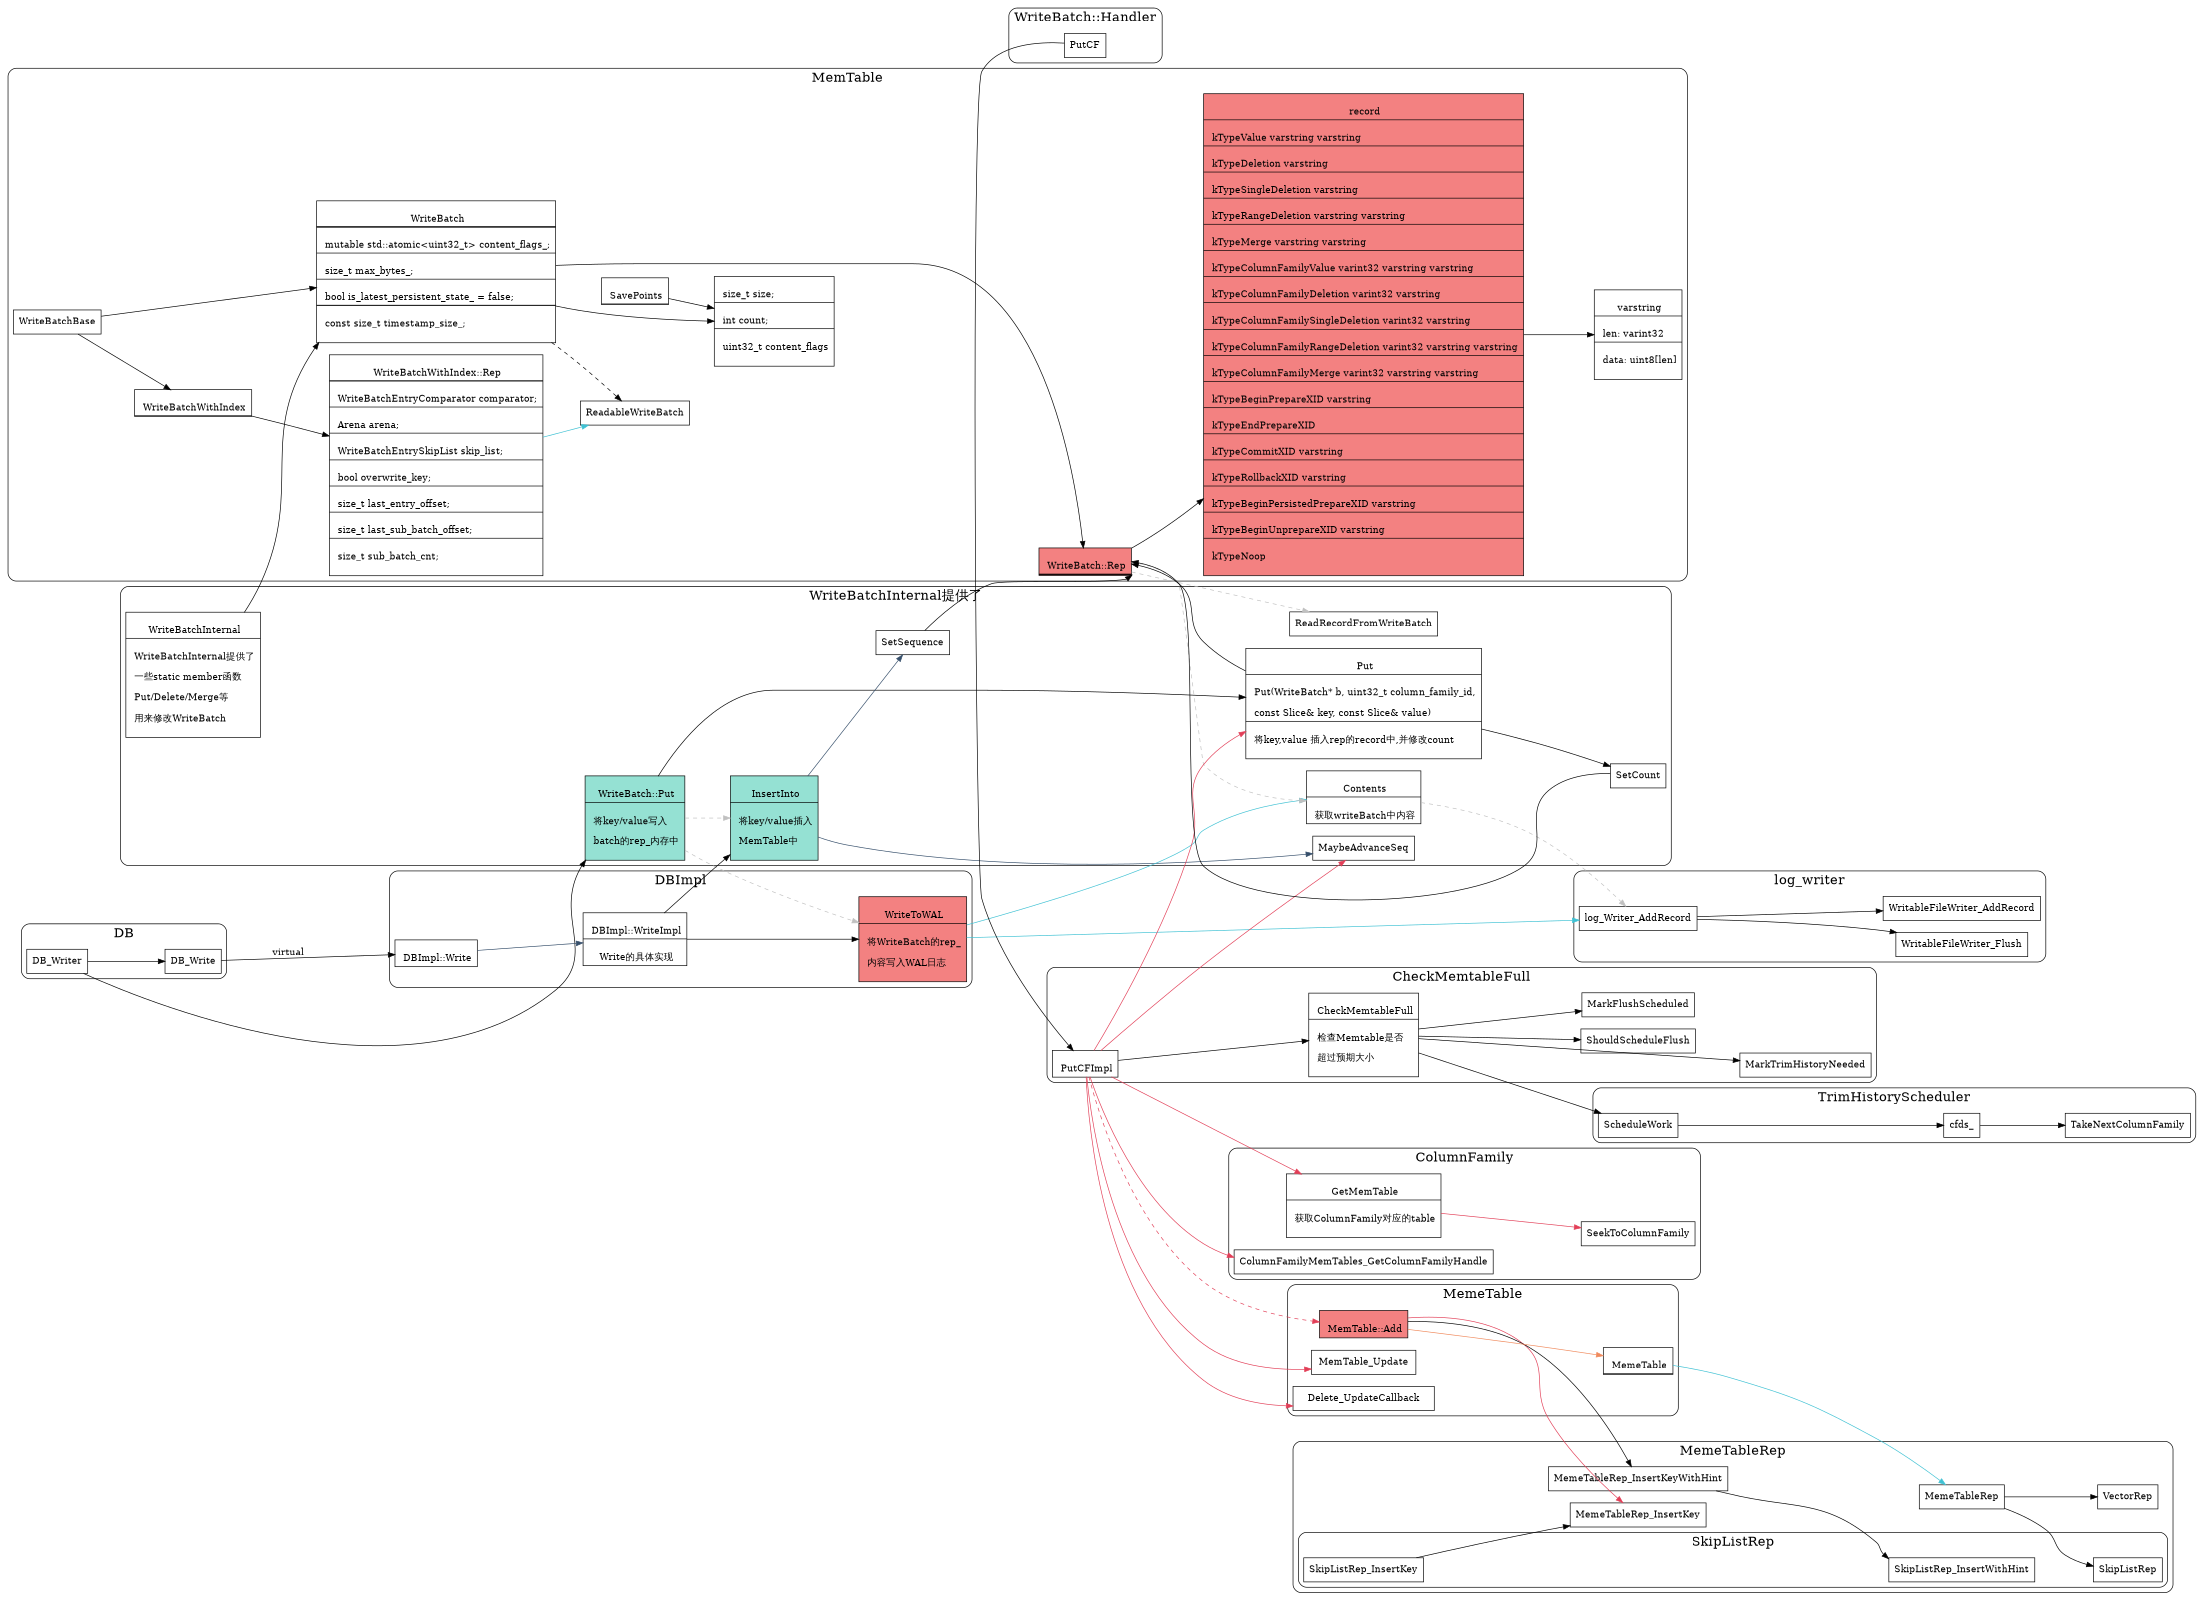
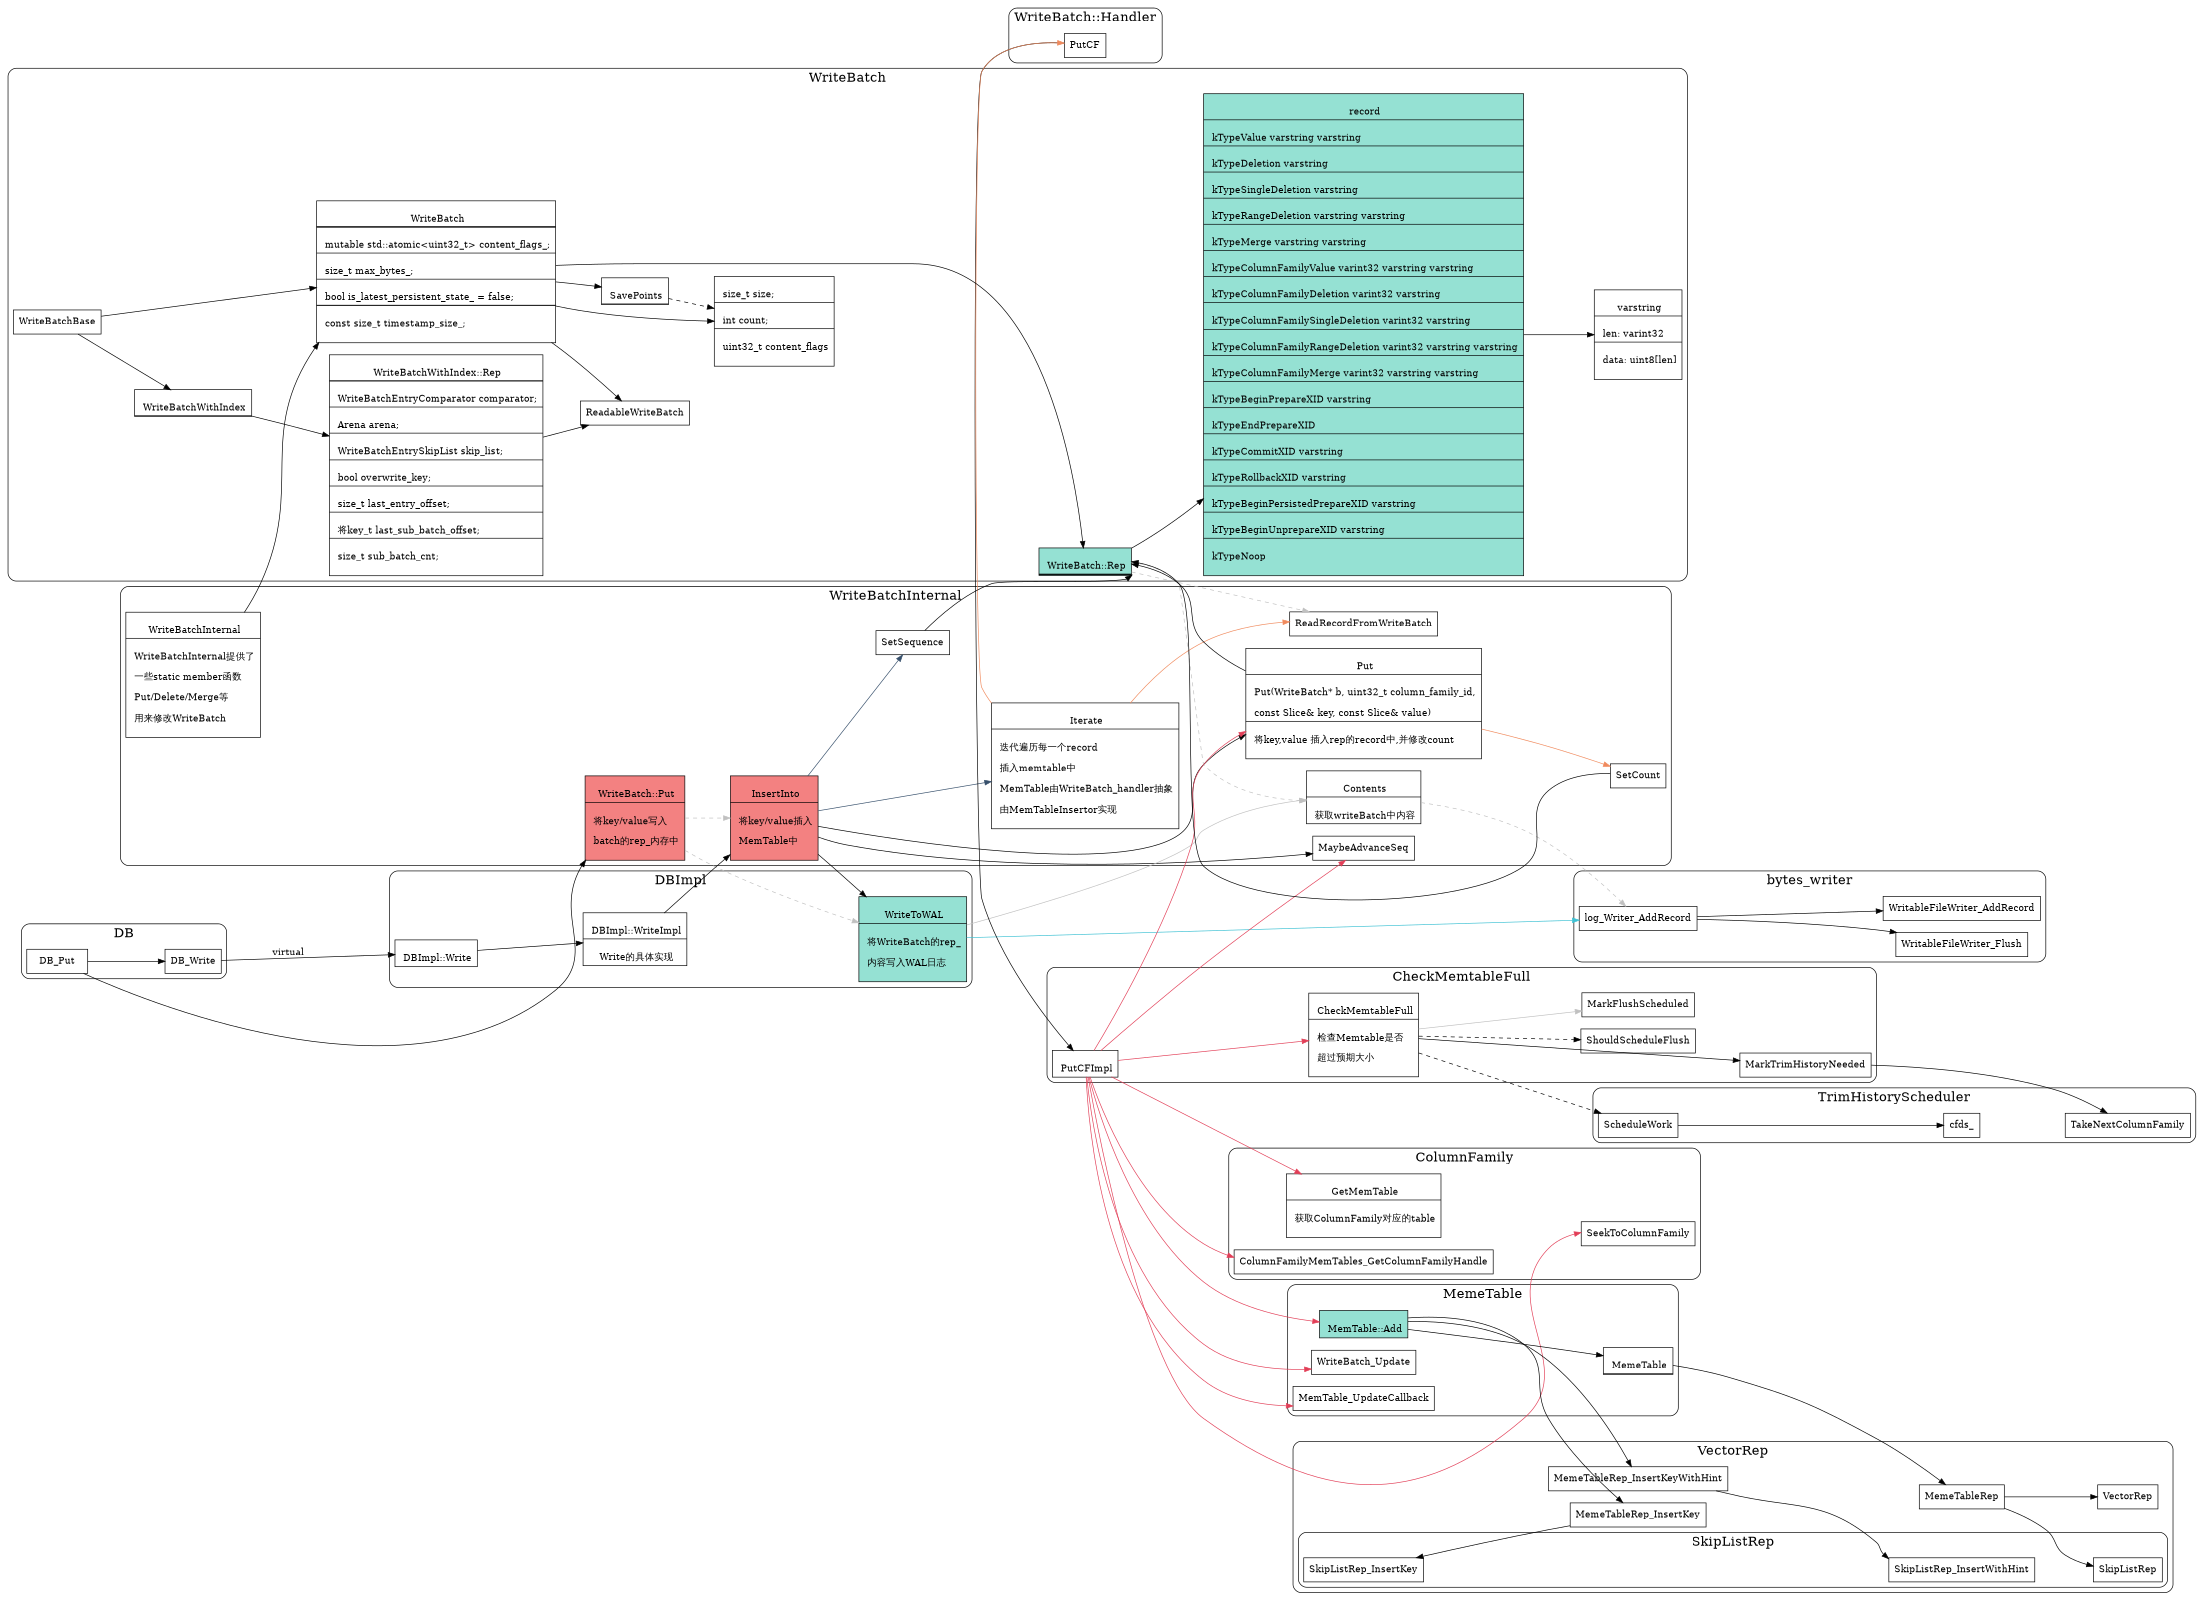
(848, 78) -> (848, 78)
none -> (575, 284)
(688, 303) -> (688, 303)
(1364, 335) -> (1364, 335)
(585, 368) -> (585, 368)
(563, 432) -> (563, 432)
(404, 530) -> (407, 530)
(1085, 562) -> (1085, 562)
(896, 596) -> (896, 596)
(931, 690) -> (1060, 854)
(1543, 745) -> (1543, 745)
none -> (1085, 766)
(635, 818) -> (635, 818)
(774, 818) -> (774, 818)
(988, 861) -> (988, 861)
(1138, 870) -> (1138, 870)
(1810, 881) -> (1810, 881)
(769, 939) -> (842, 875)
(913, 939) -> (913, 939)
(527, 947) -> (527, 947)
(57, 961) -> (57, 961)
(1497, 1020) -> (1497, 1020)
(1496, 1038) -> (1496, 1038)
(1210, 1051) -> (1210, 1051)
(1493, 1078) -> (1493, 1078)
(2019, 1125) -> (1989, 1076)
(1508, 1220) -> (1269, 1458)
(1162, 1238) -> (1162, 1238)
(1364, 1324) -> (1364, 1324)
(1502, 1341) -> (1502, 1341)
(1364, 1362) -> (1364, 1362)
(1539, 1372) -> (1539, 1372)
(1364, 1398) -> (1364, 1398)
(1814, 1407) -> (1814, 1407)
(1733, 1451) -> (1733, 1451)
(1490, 1542) -> (1496, 1540)
